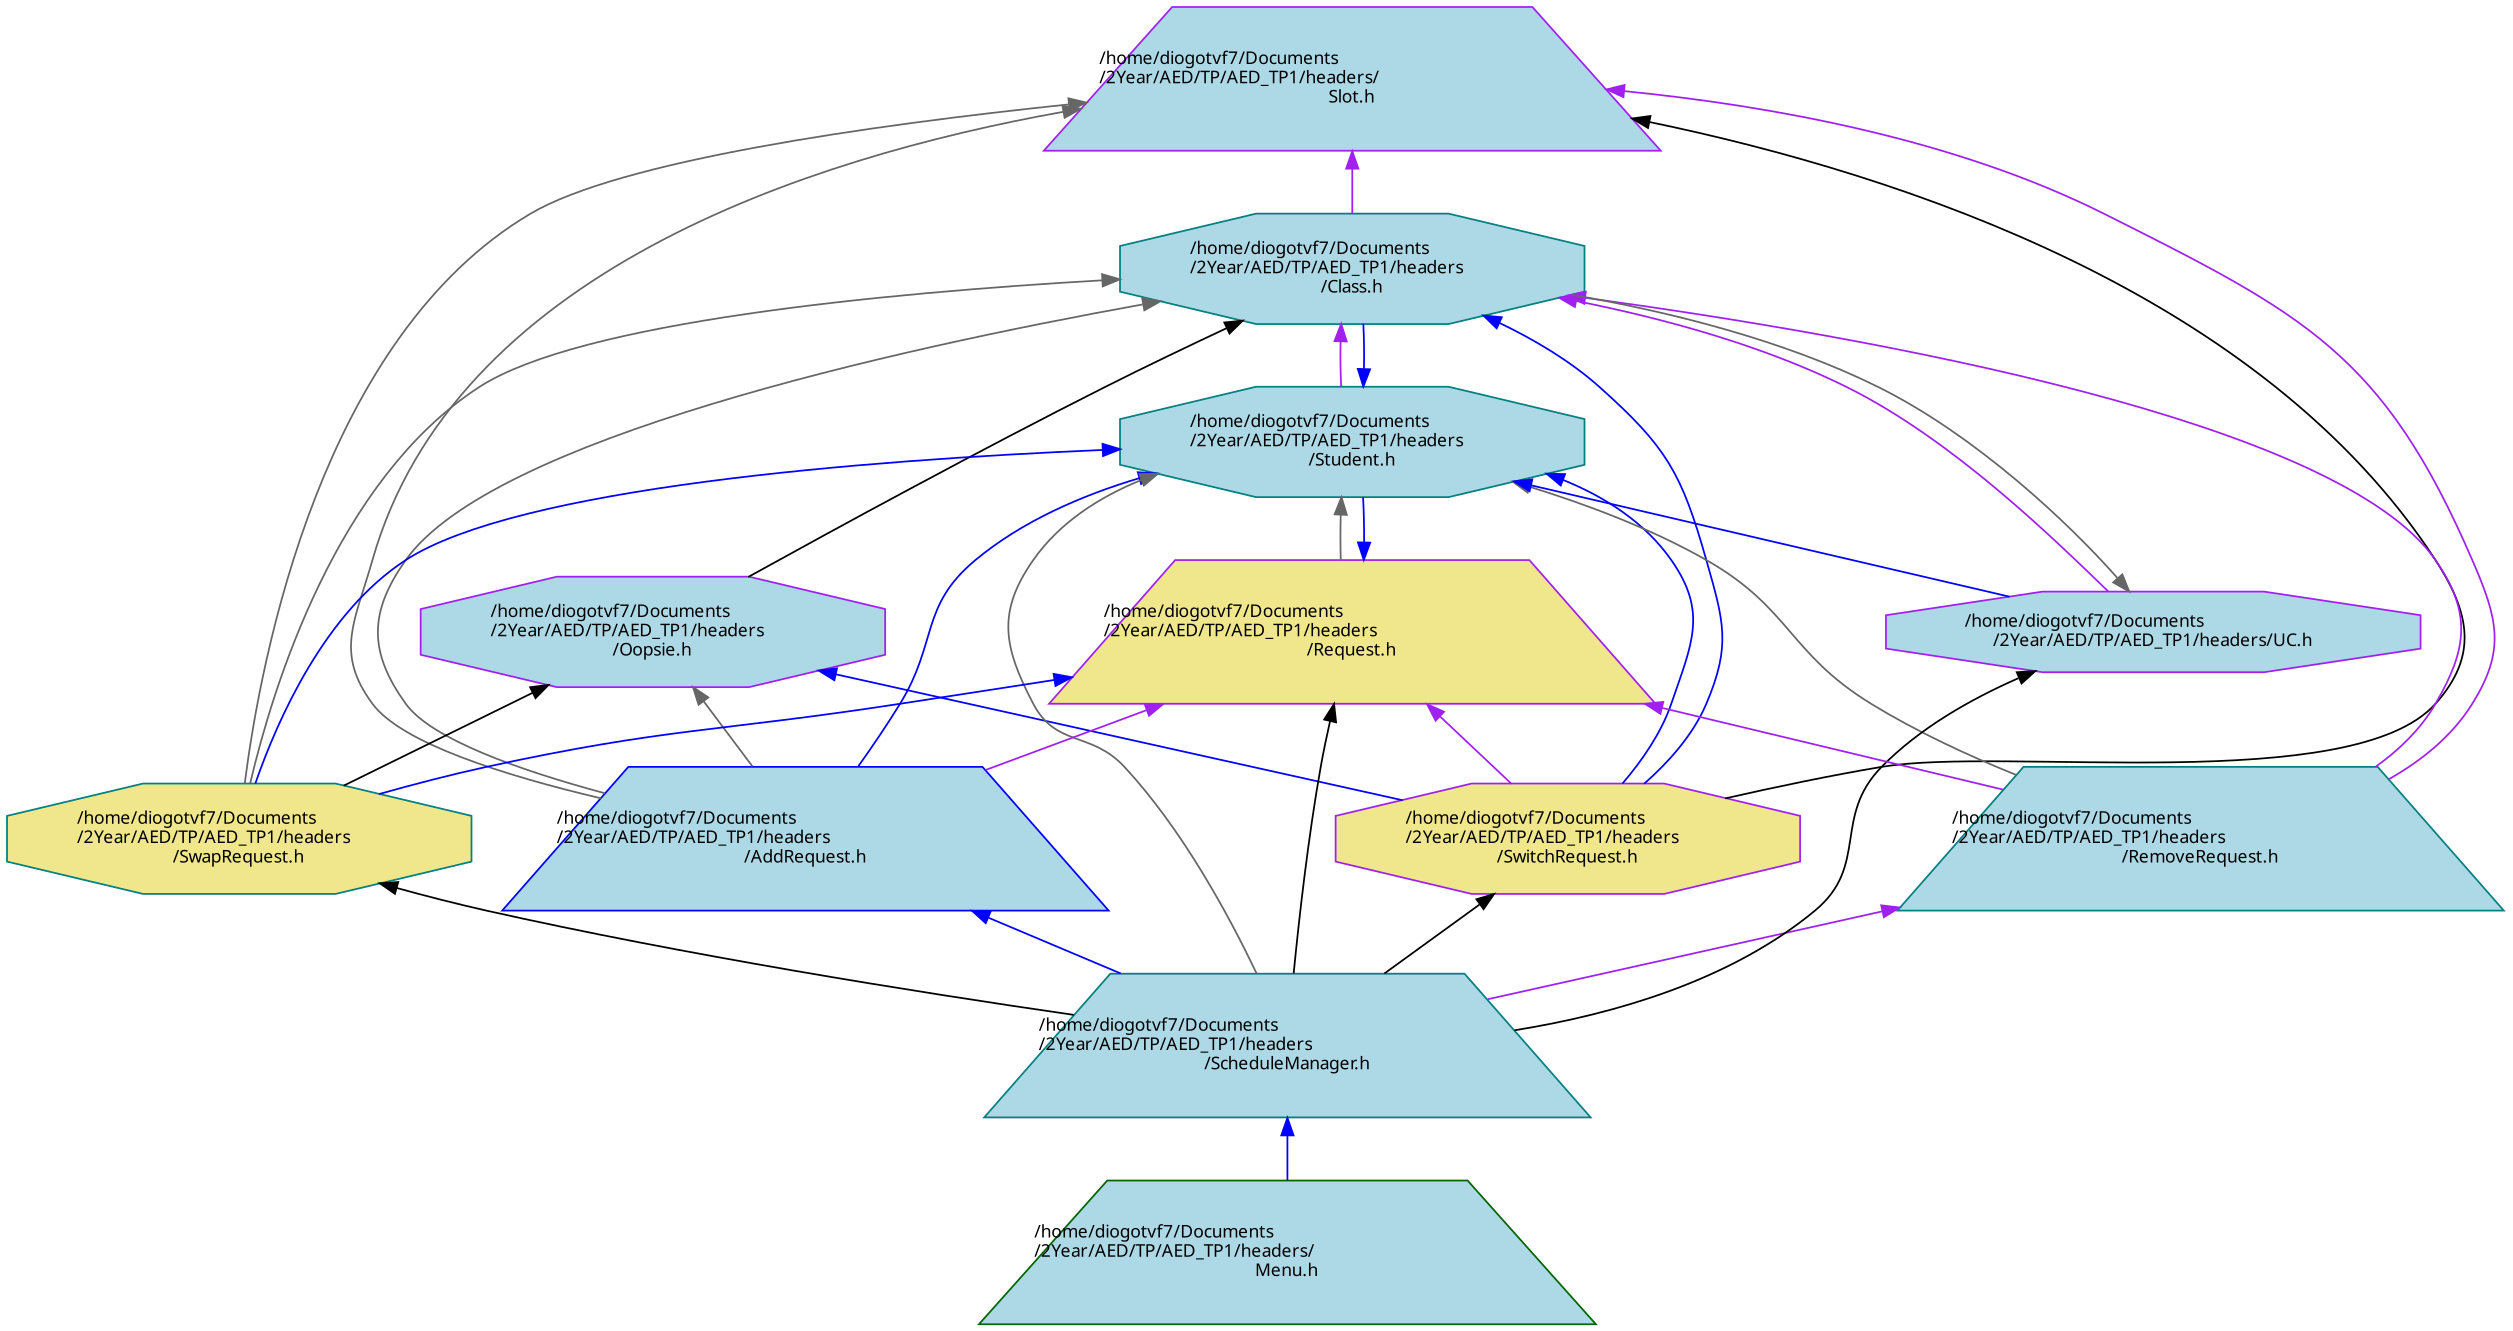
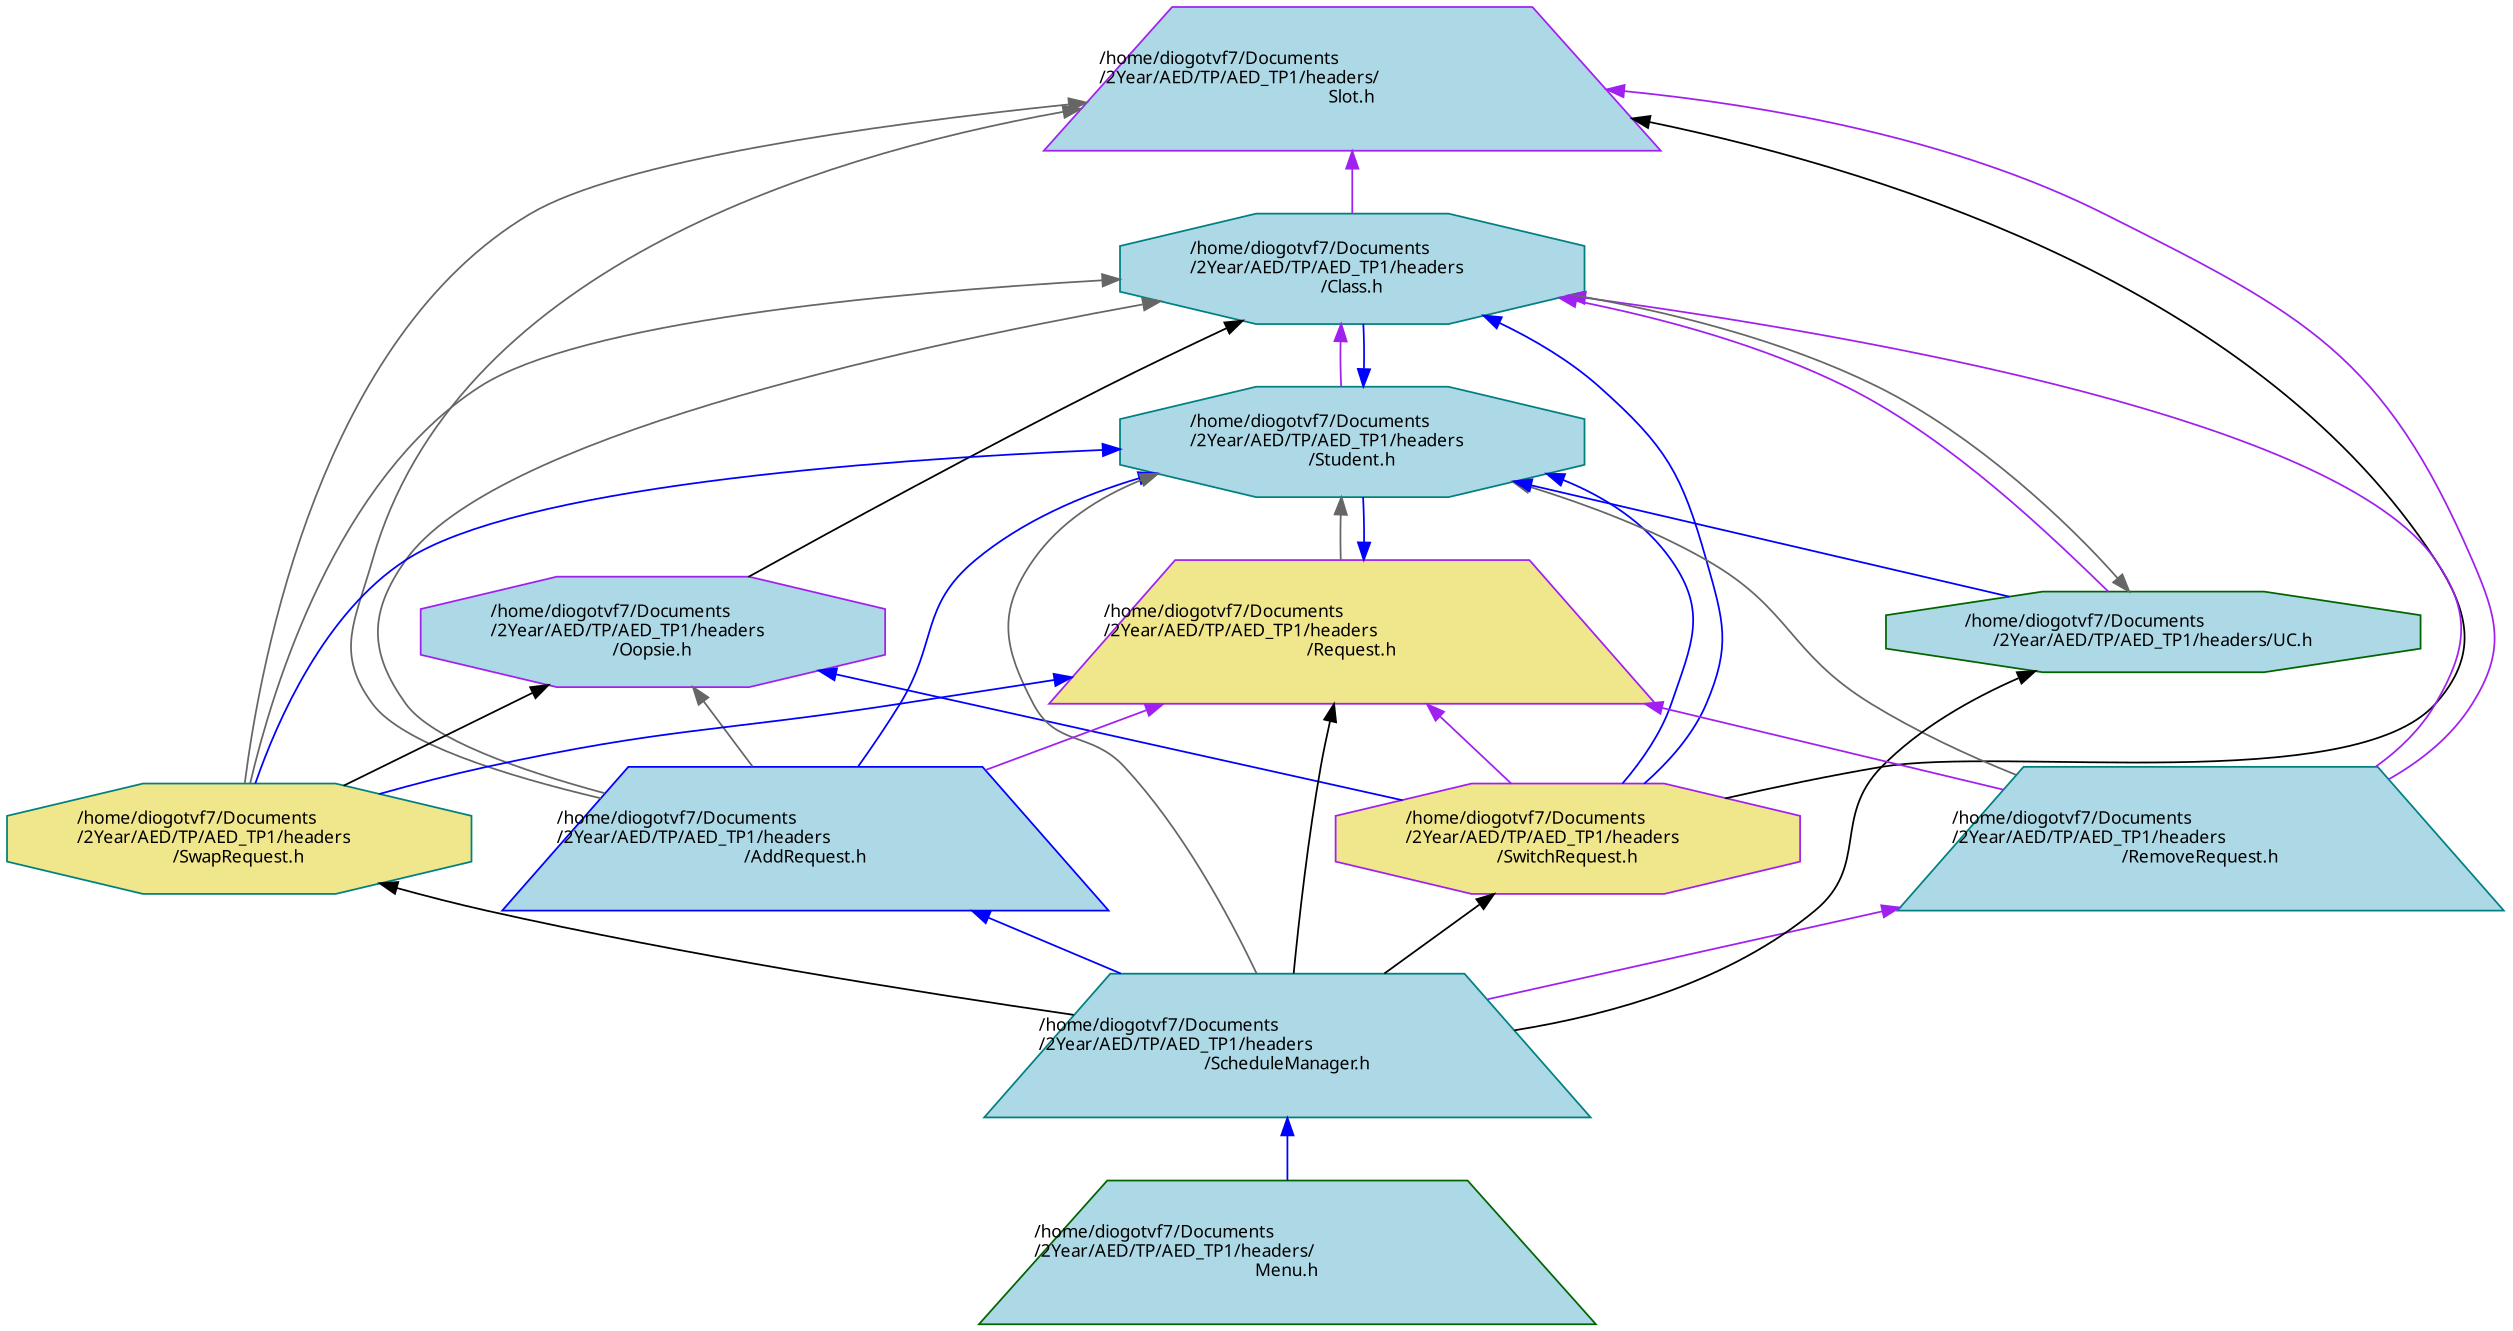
(2153, 632) -> (2153, 632)
